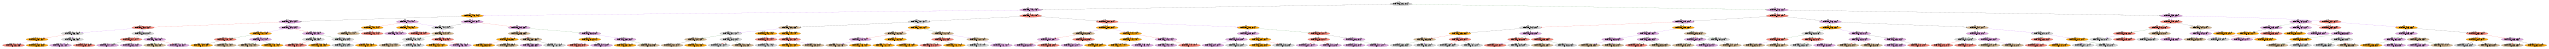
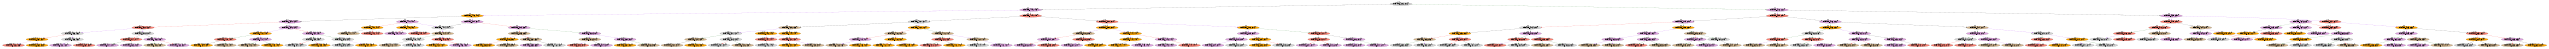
(590, 39) -> (590, 39)
(296, 45) -> (296, 45)
